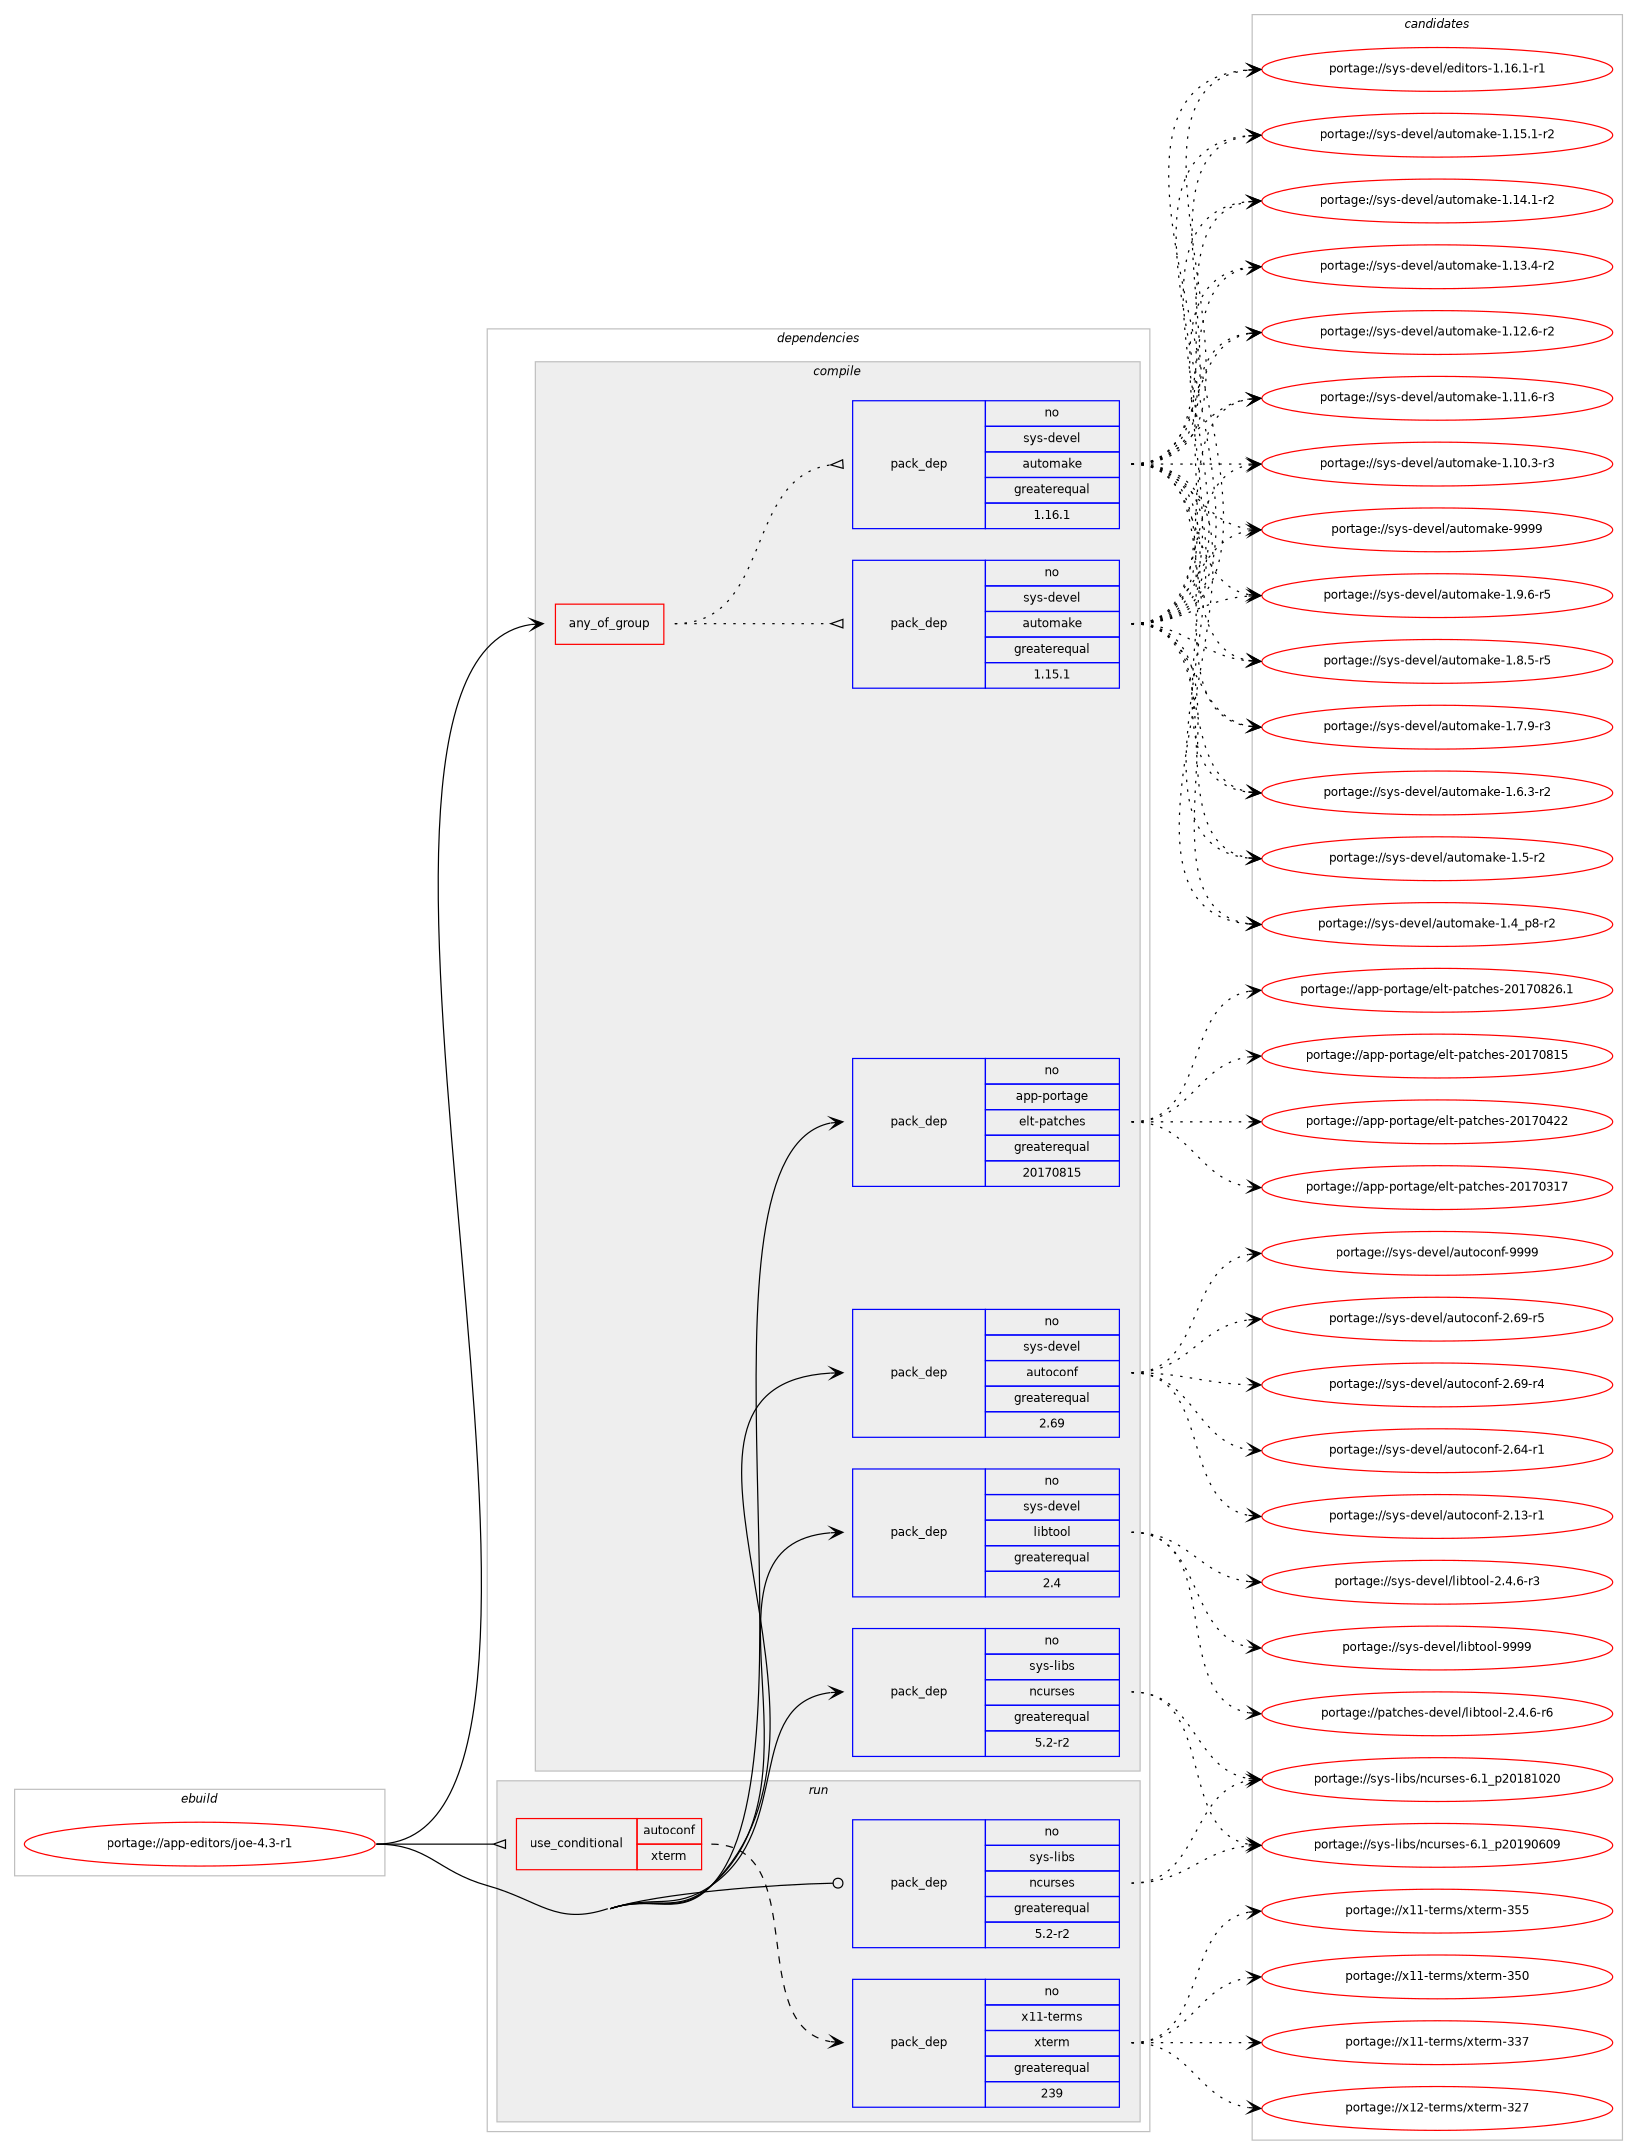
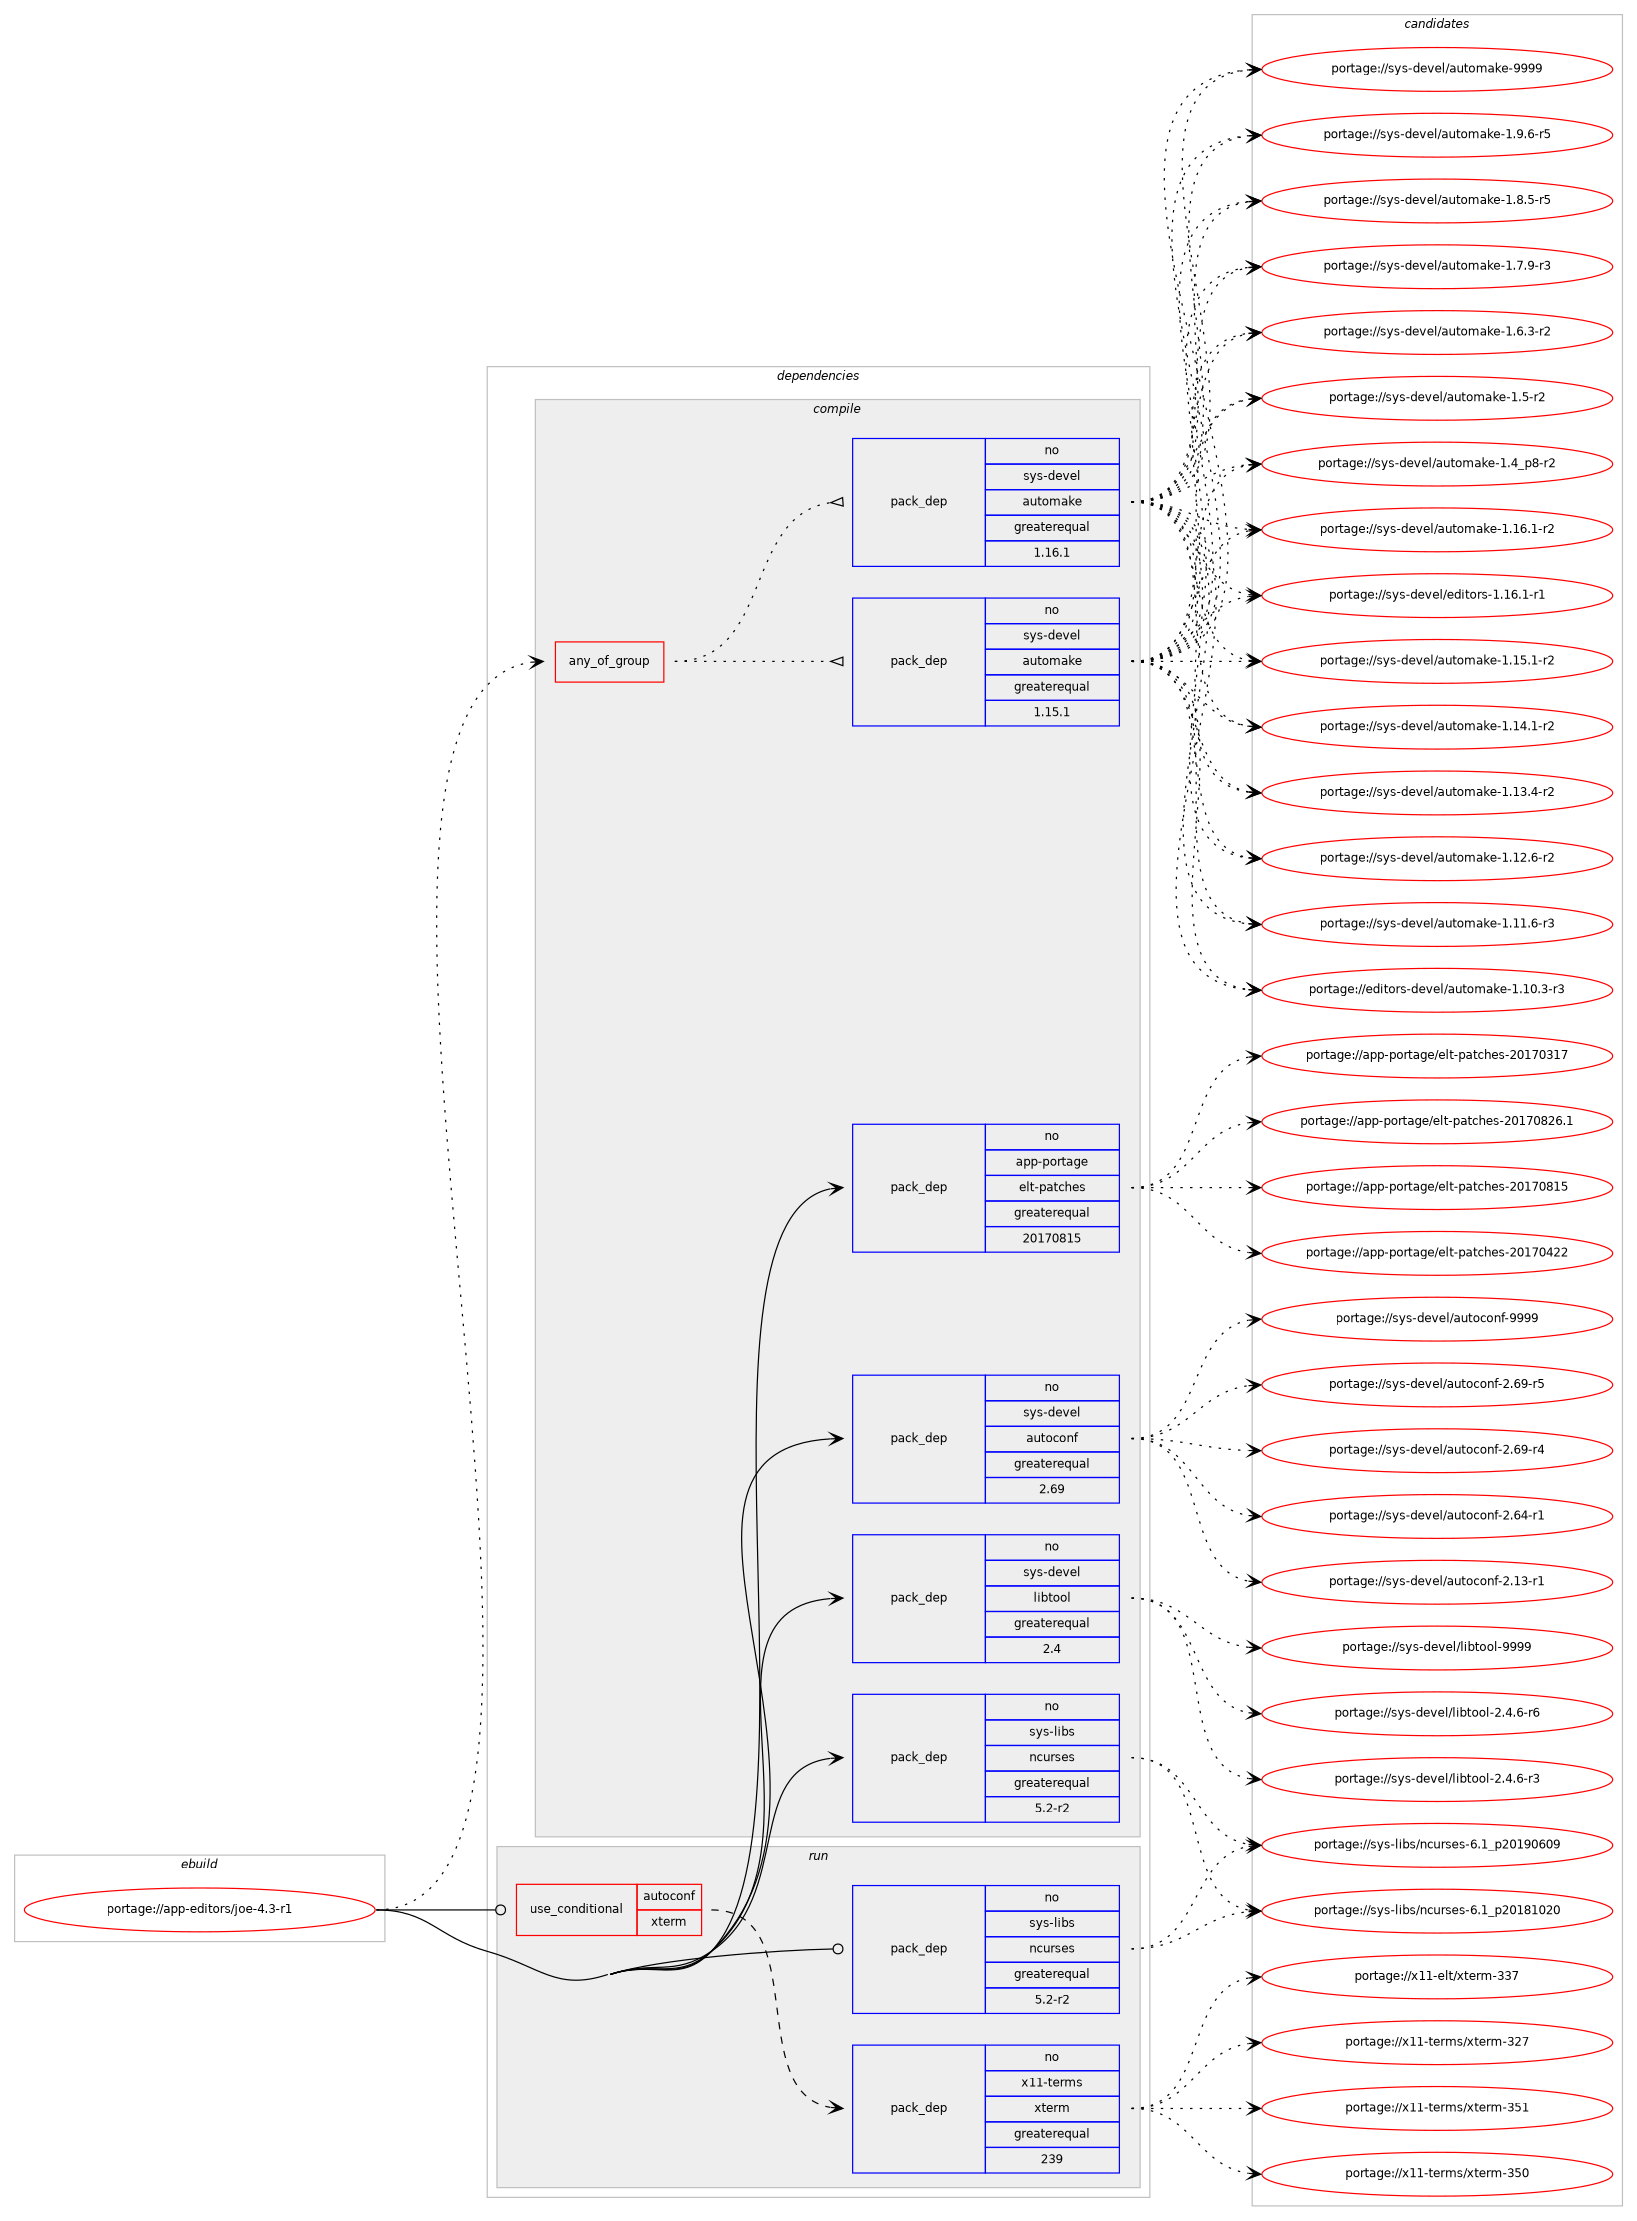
(1437, 464) -> (1437, 990)
none -> (1437, 530)
(460, 1240) -> (460, 1291)
(1437, 1714) -> (1437, 1714)
(435, 1844) -> (436, 1910)
(1437, 1911) -> (1437, 2108)
(1437, 2043) -> (1437, 1977)
(1437, 2108) -> (1437, 2043)
